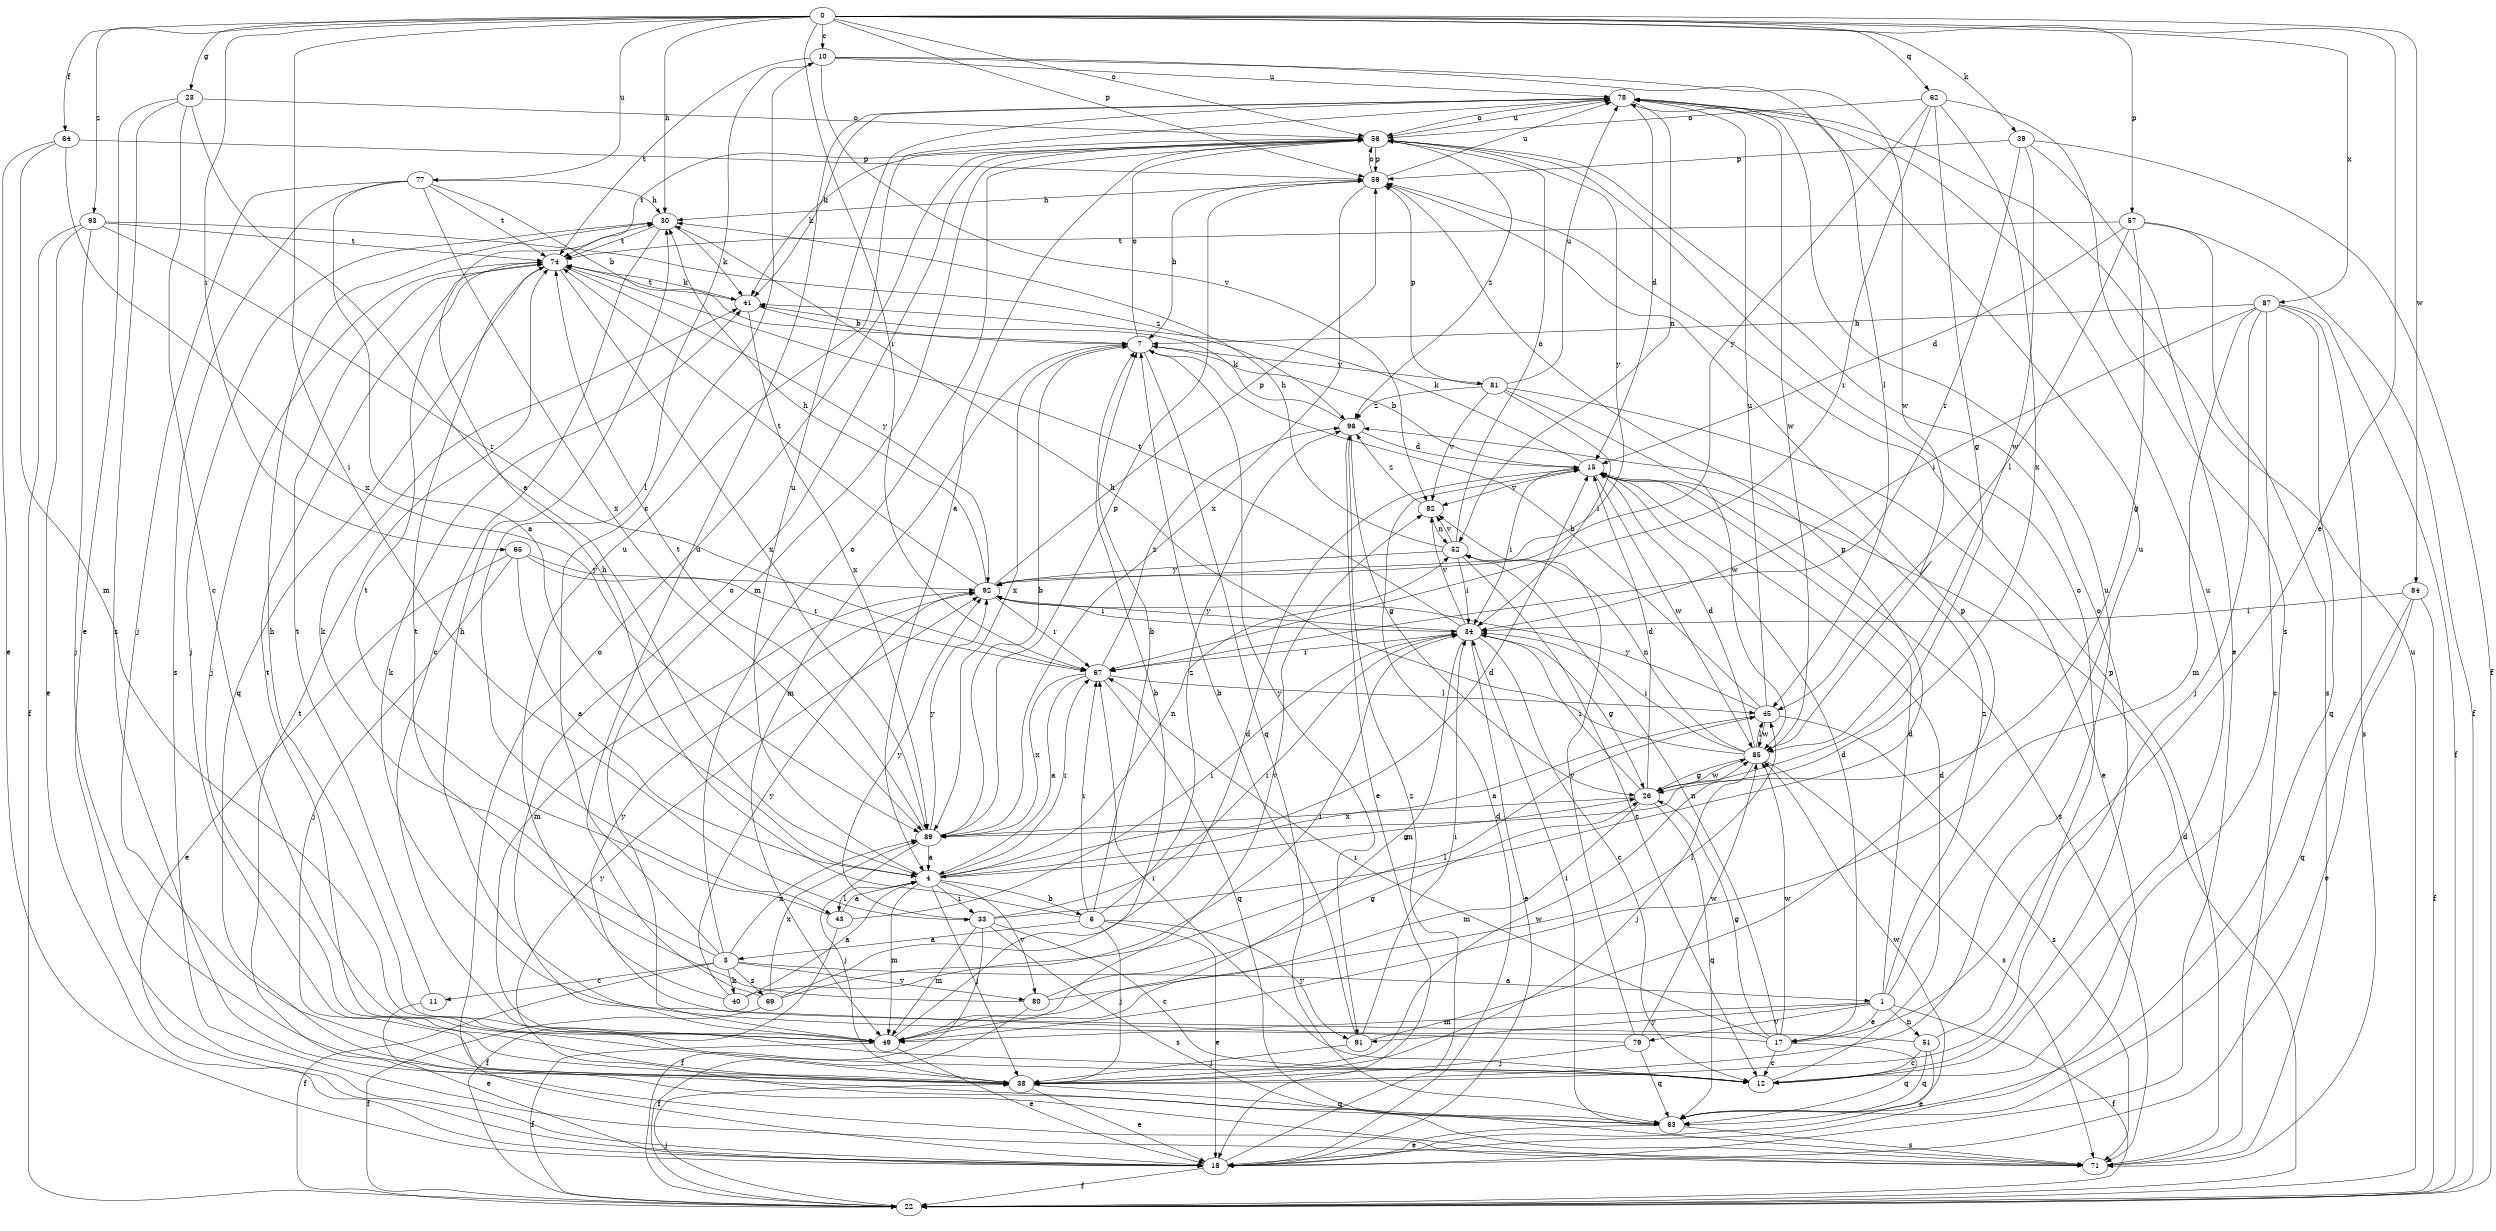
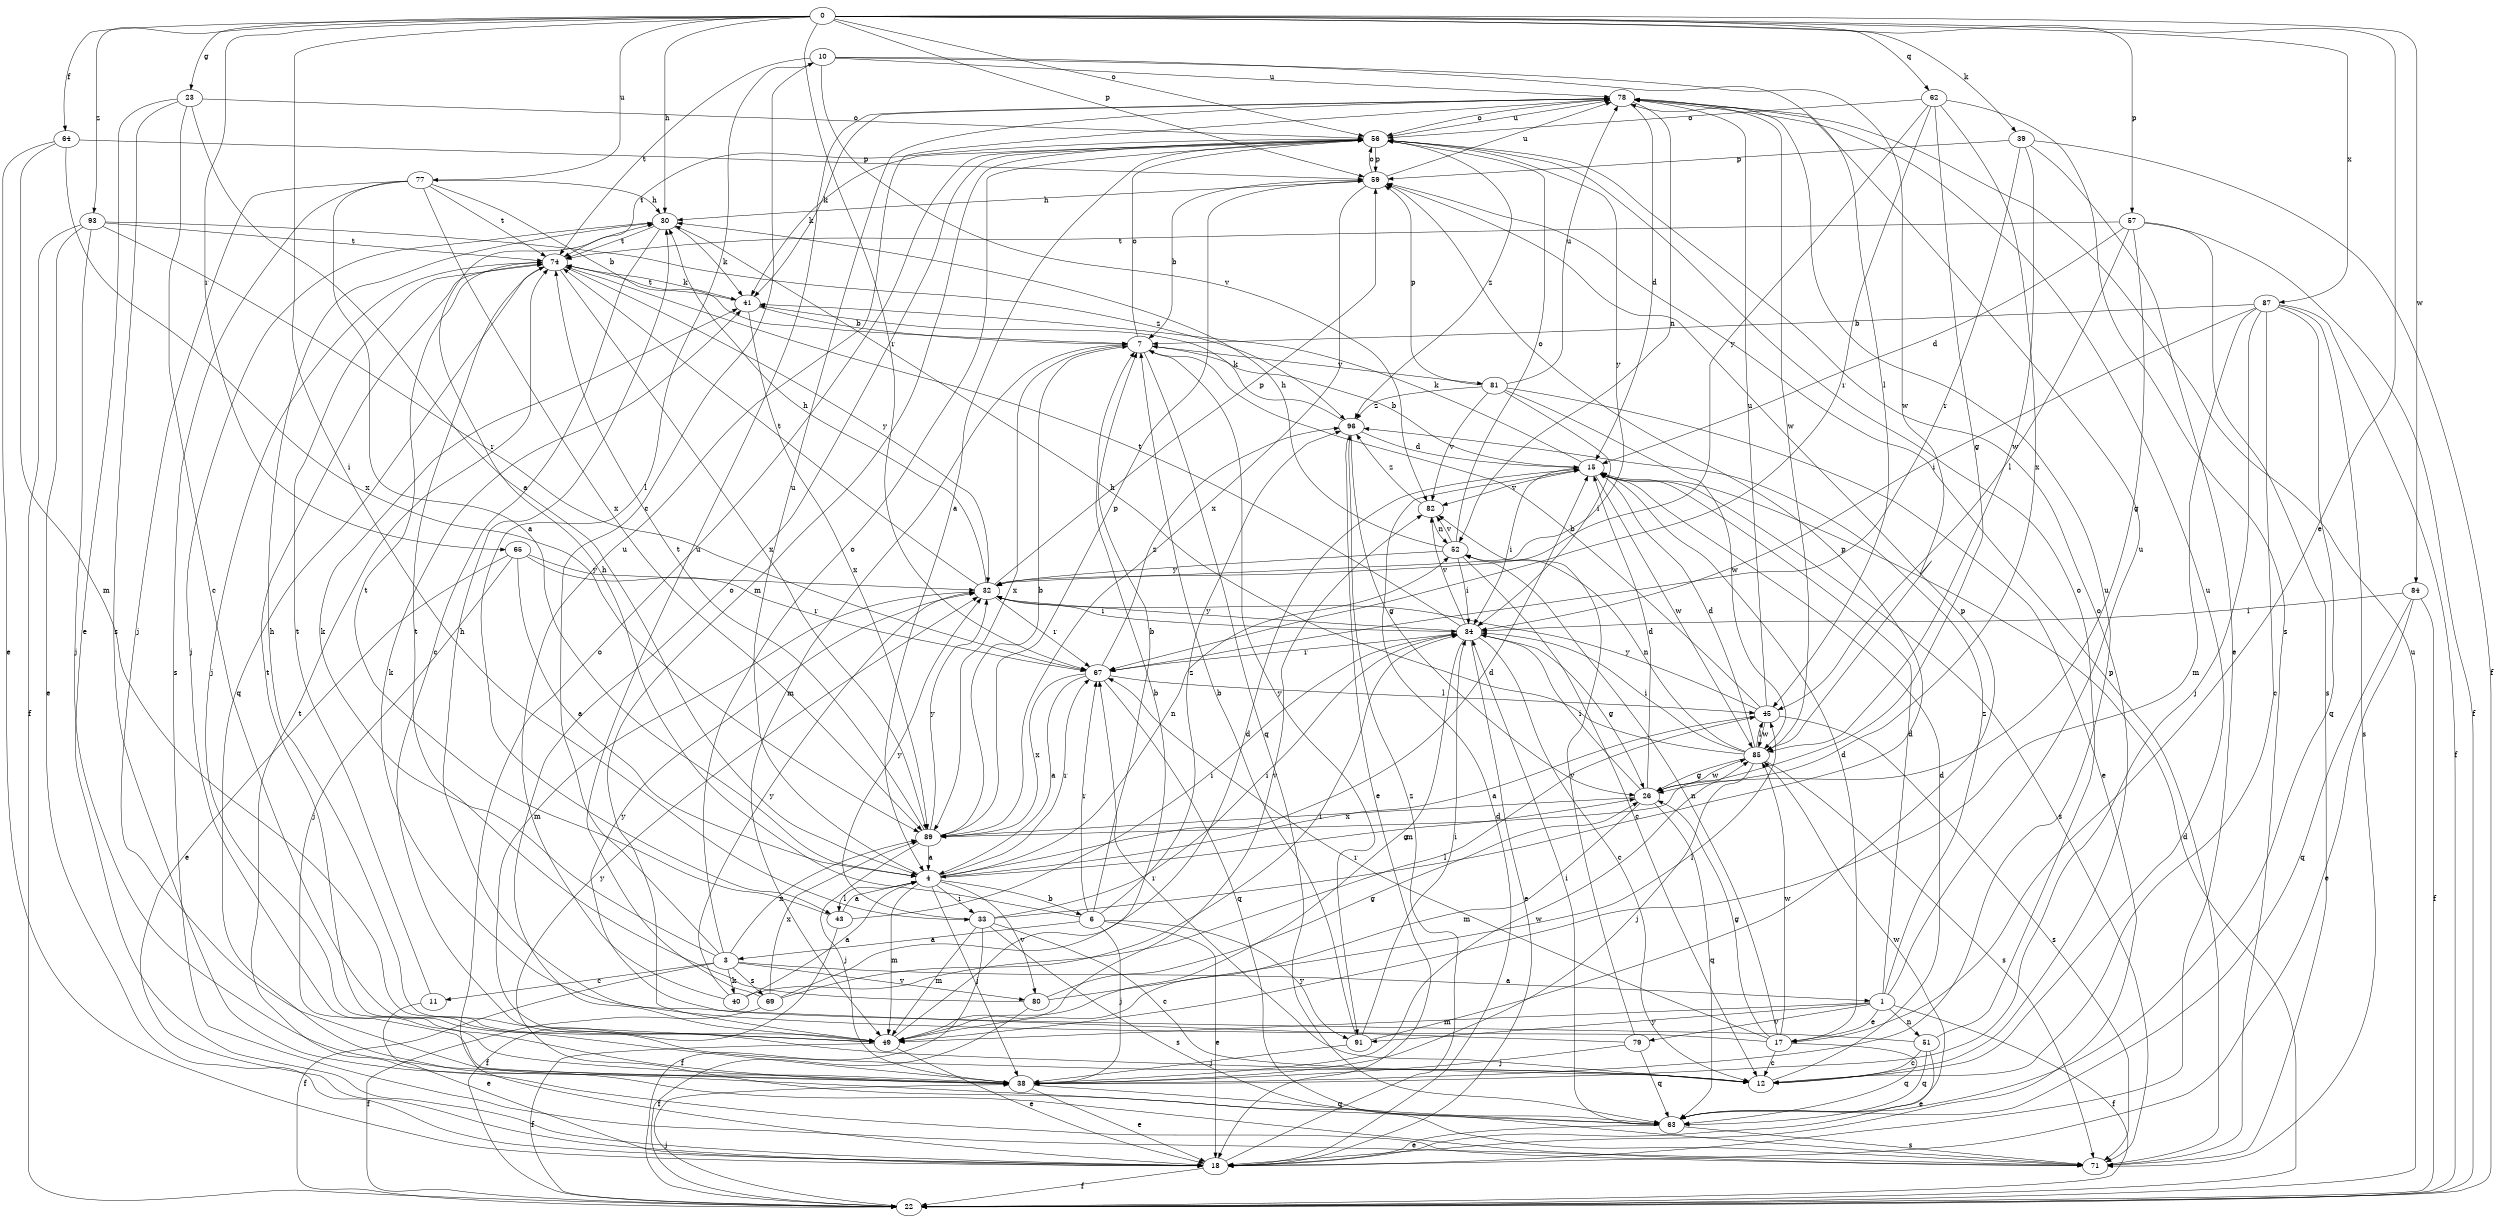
(823, 34) -> none
(987, 591) -> (987, 591)
(1710, 899) -> none
